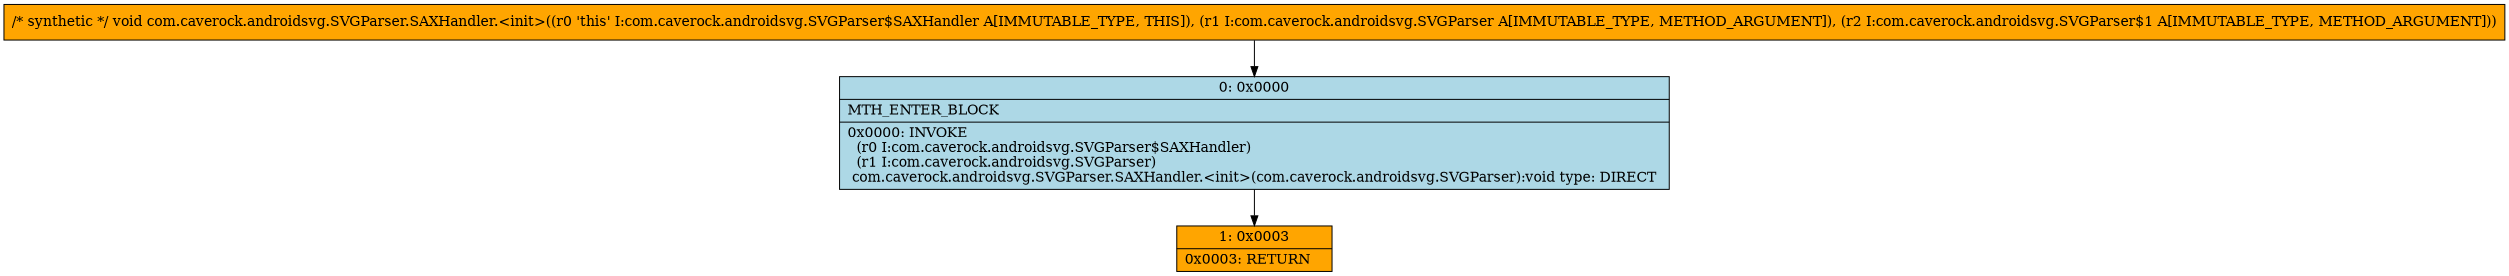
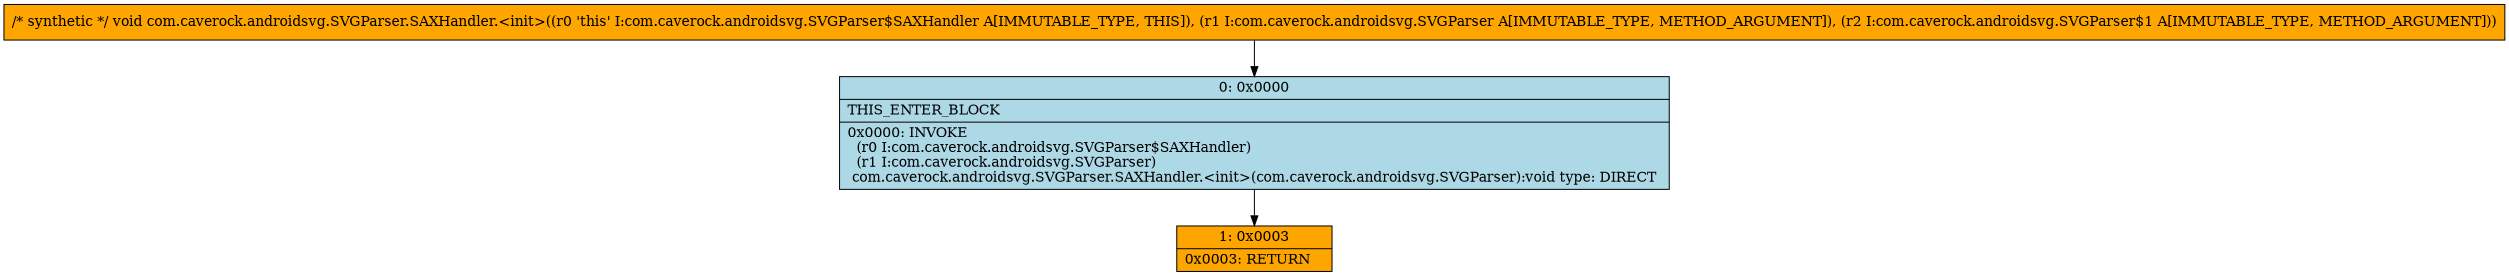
(924, 110) -> (924, 110)
